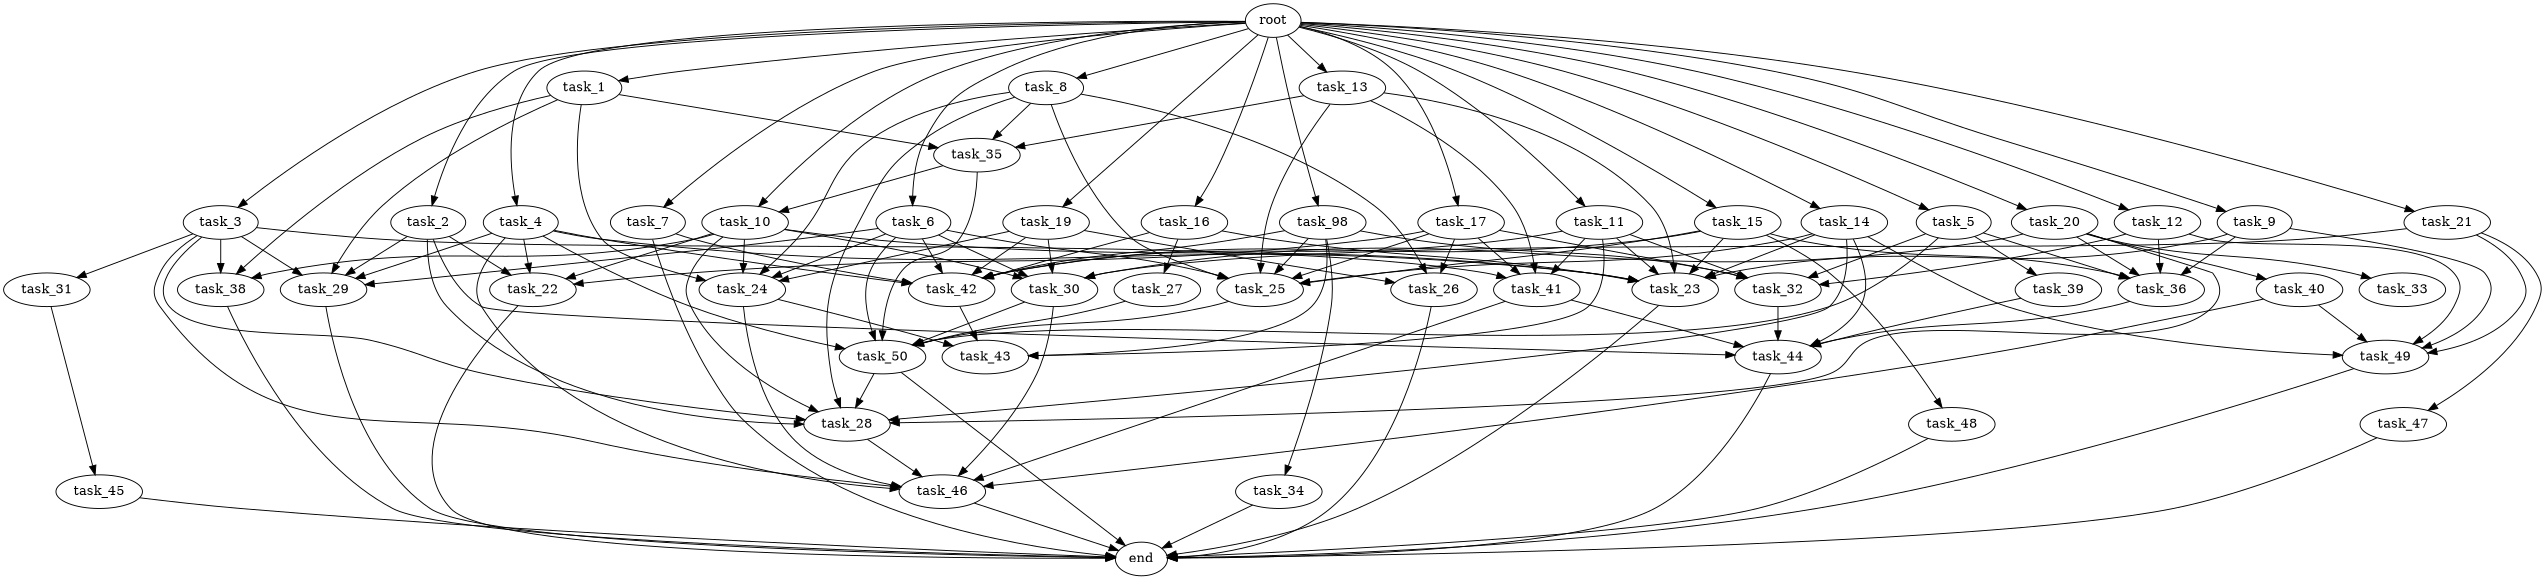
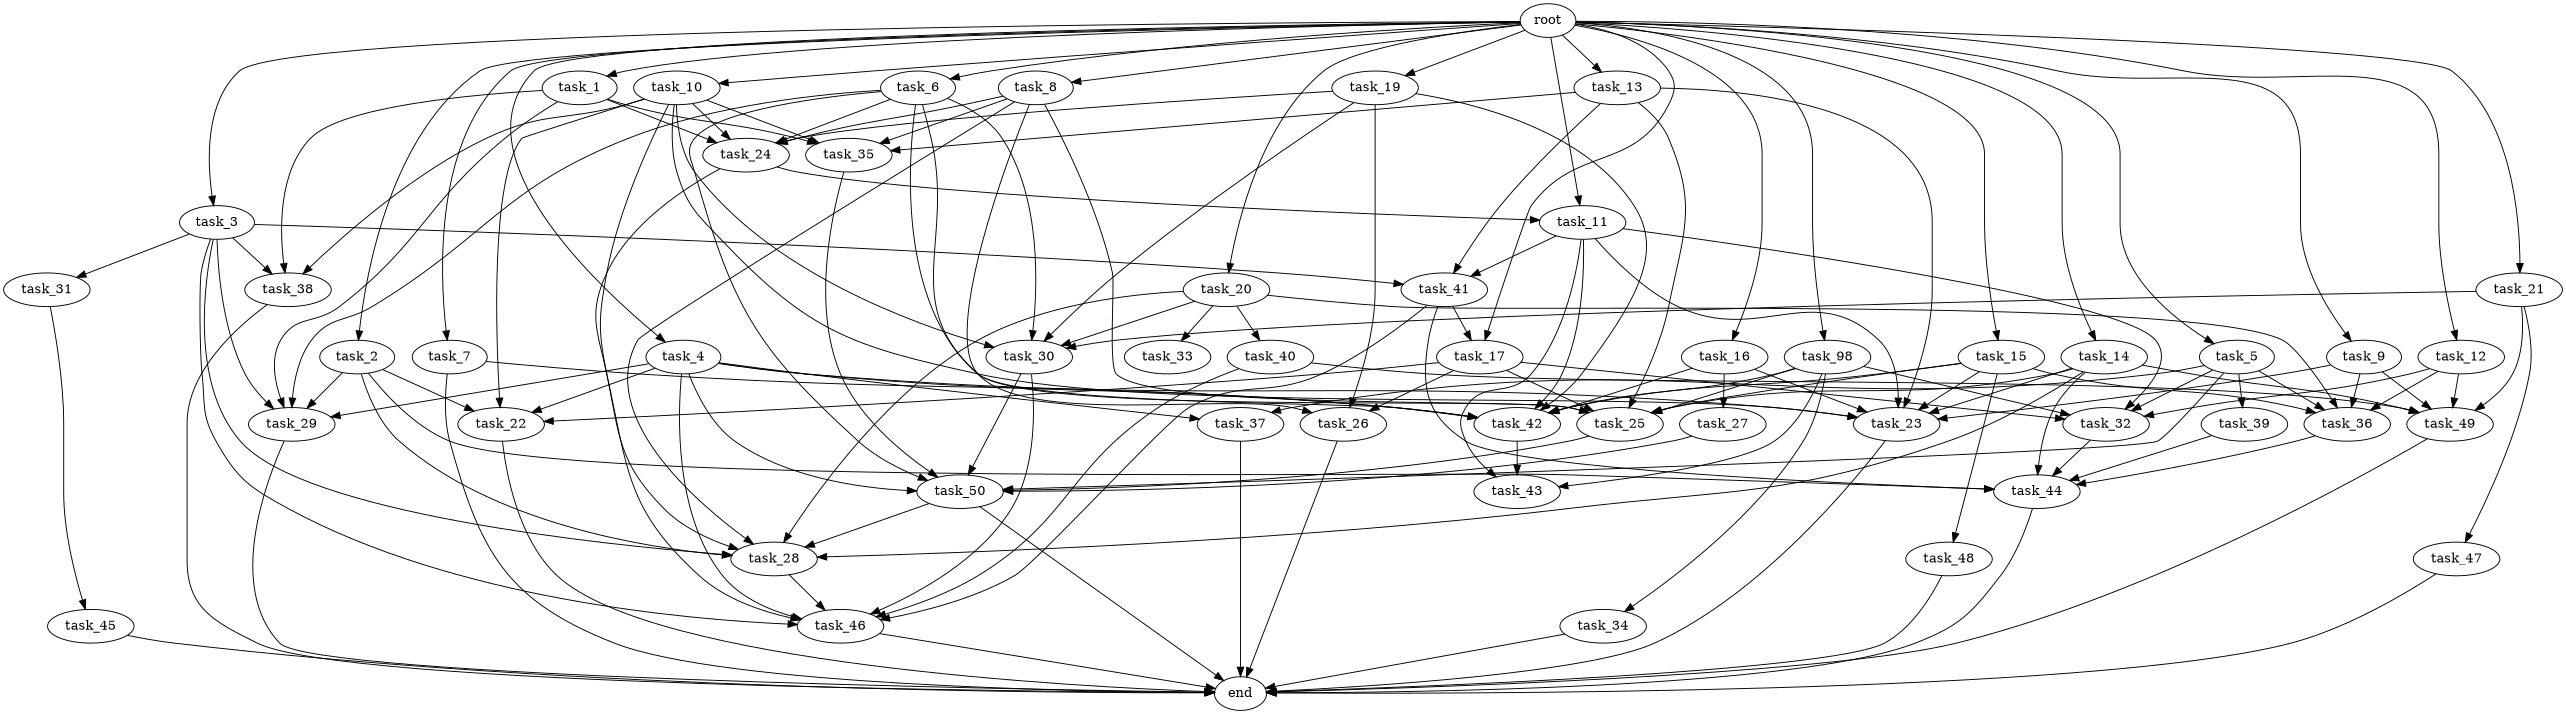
(866, 188) -> (758, 120)
(1495, 253) -> (1463, 324)
(861, 321) -> (1153, 203)
none -> (1240, 424)
